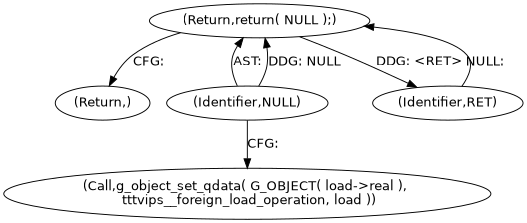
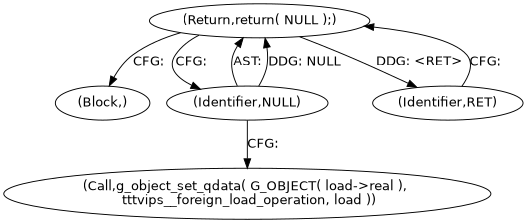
none -> (173, 59)
(488, 62) -> (488, 62)
(103, 103) -> (103, 103)
